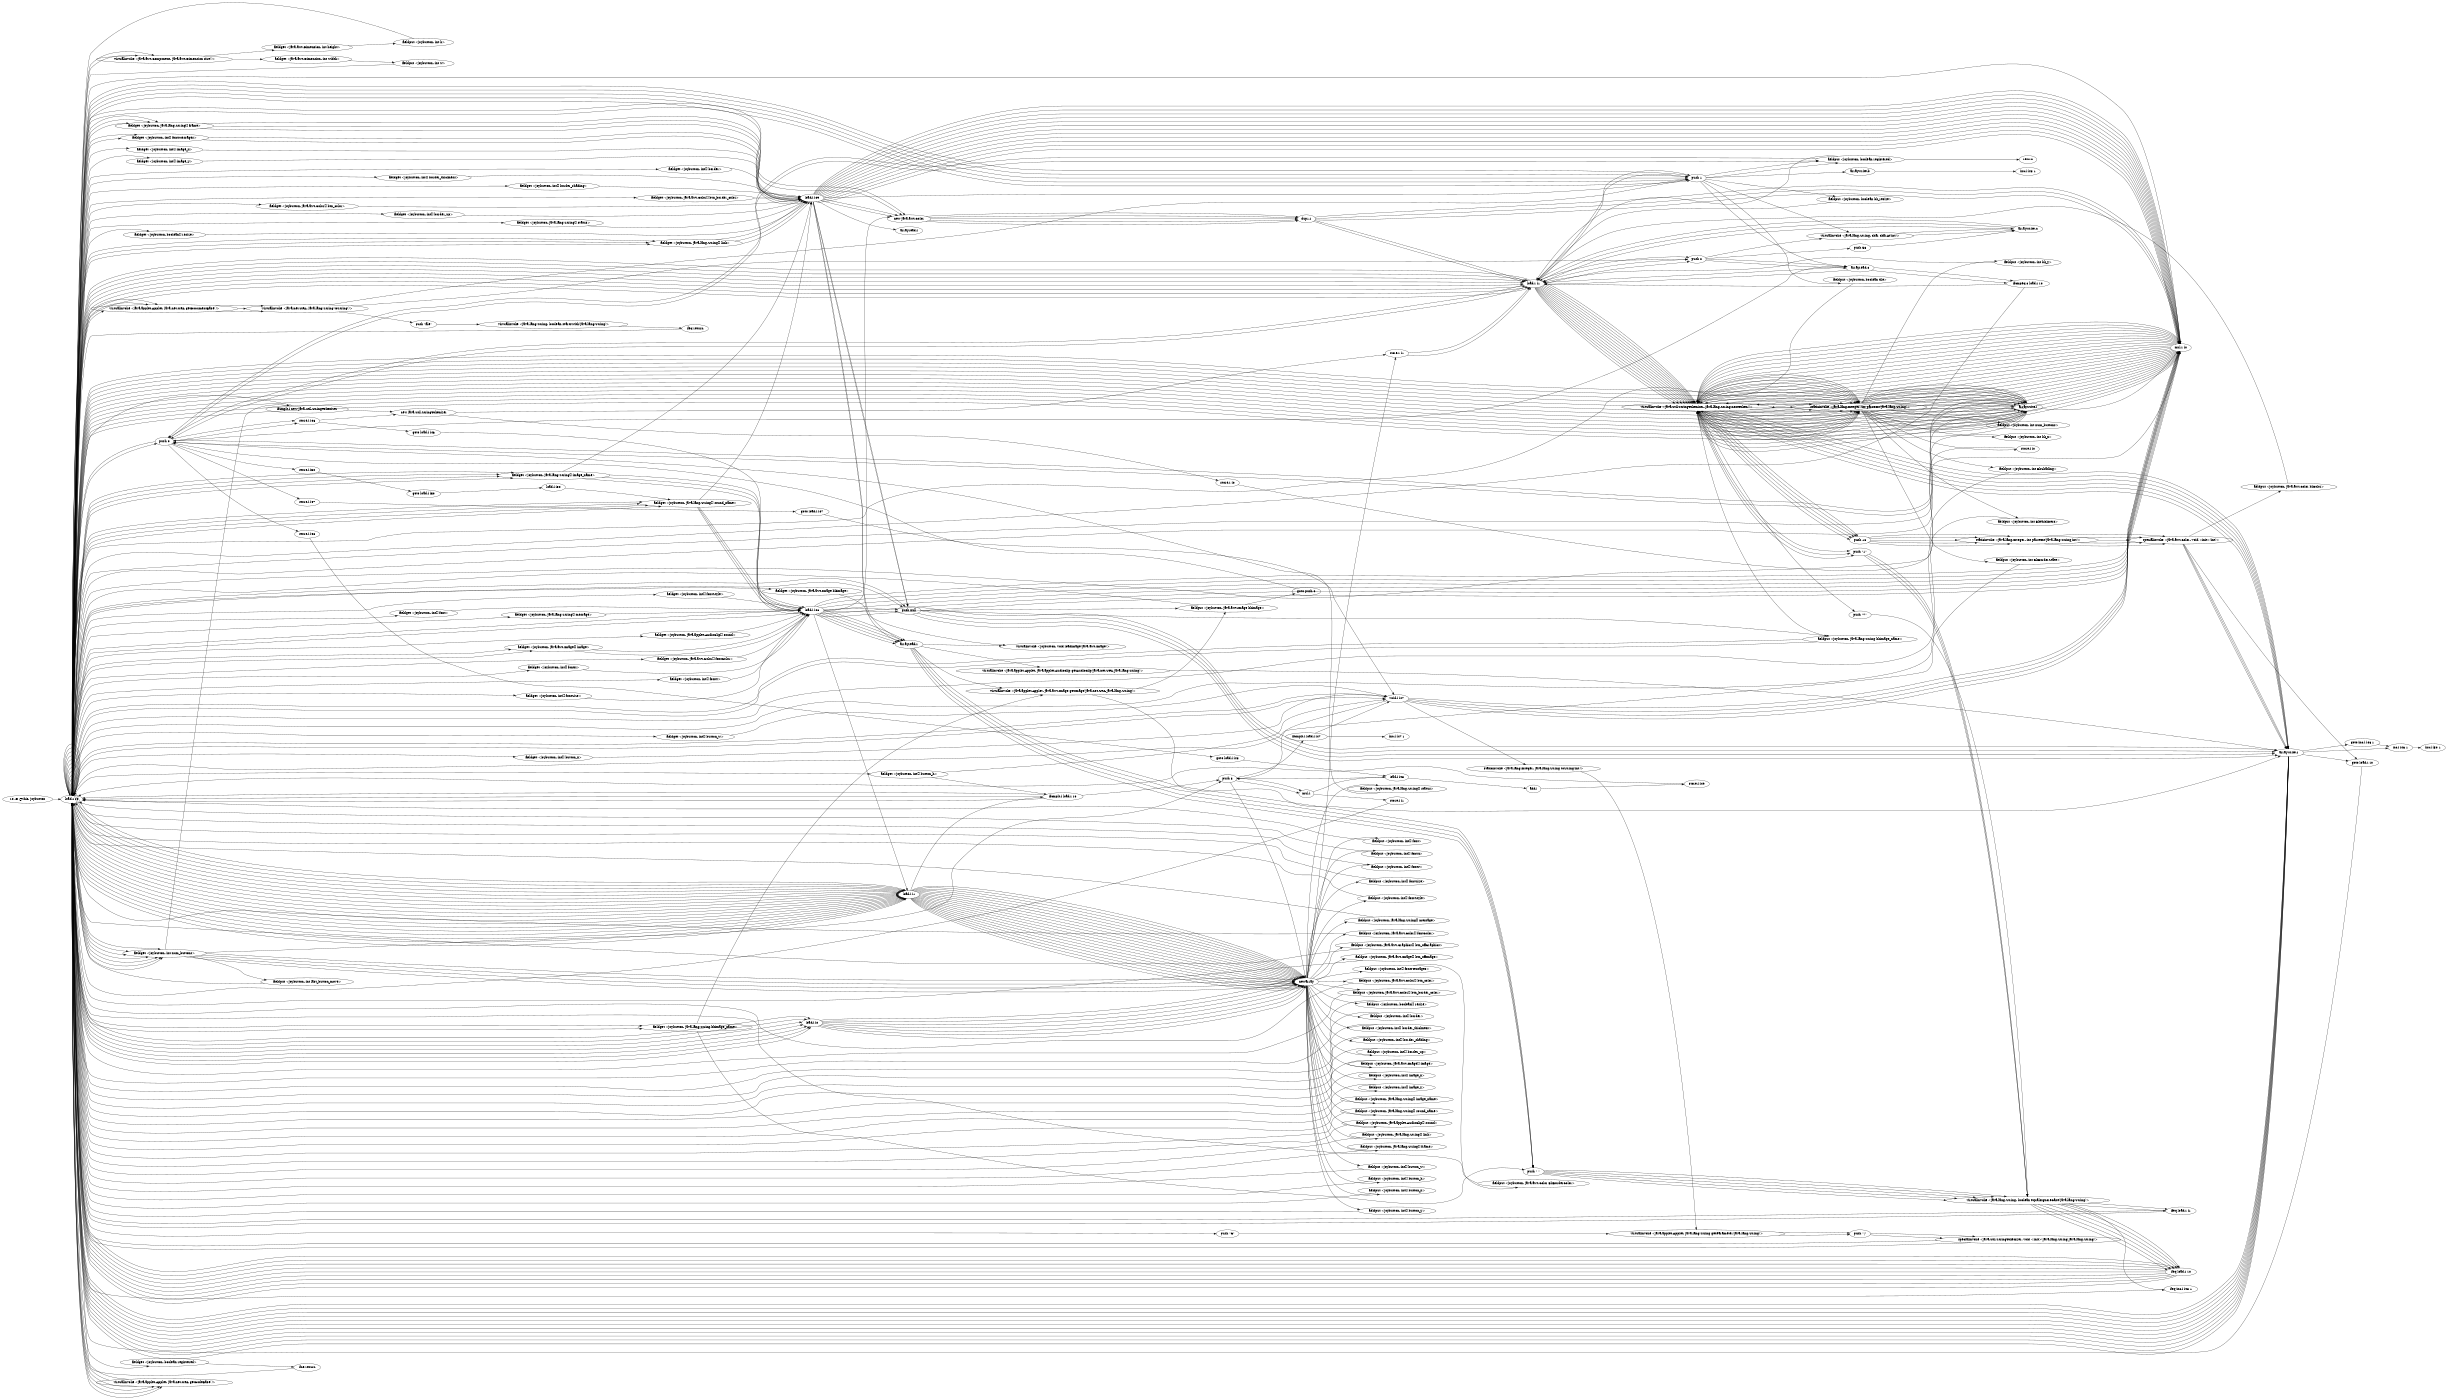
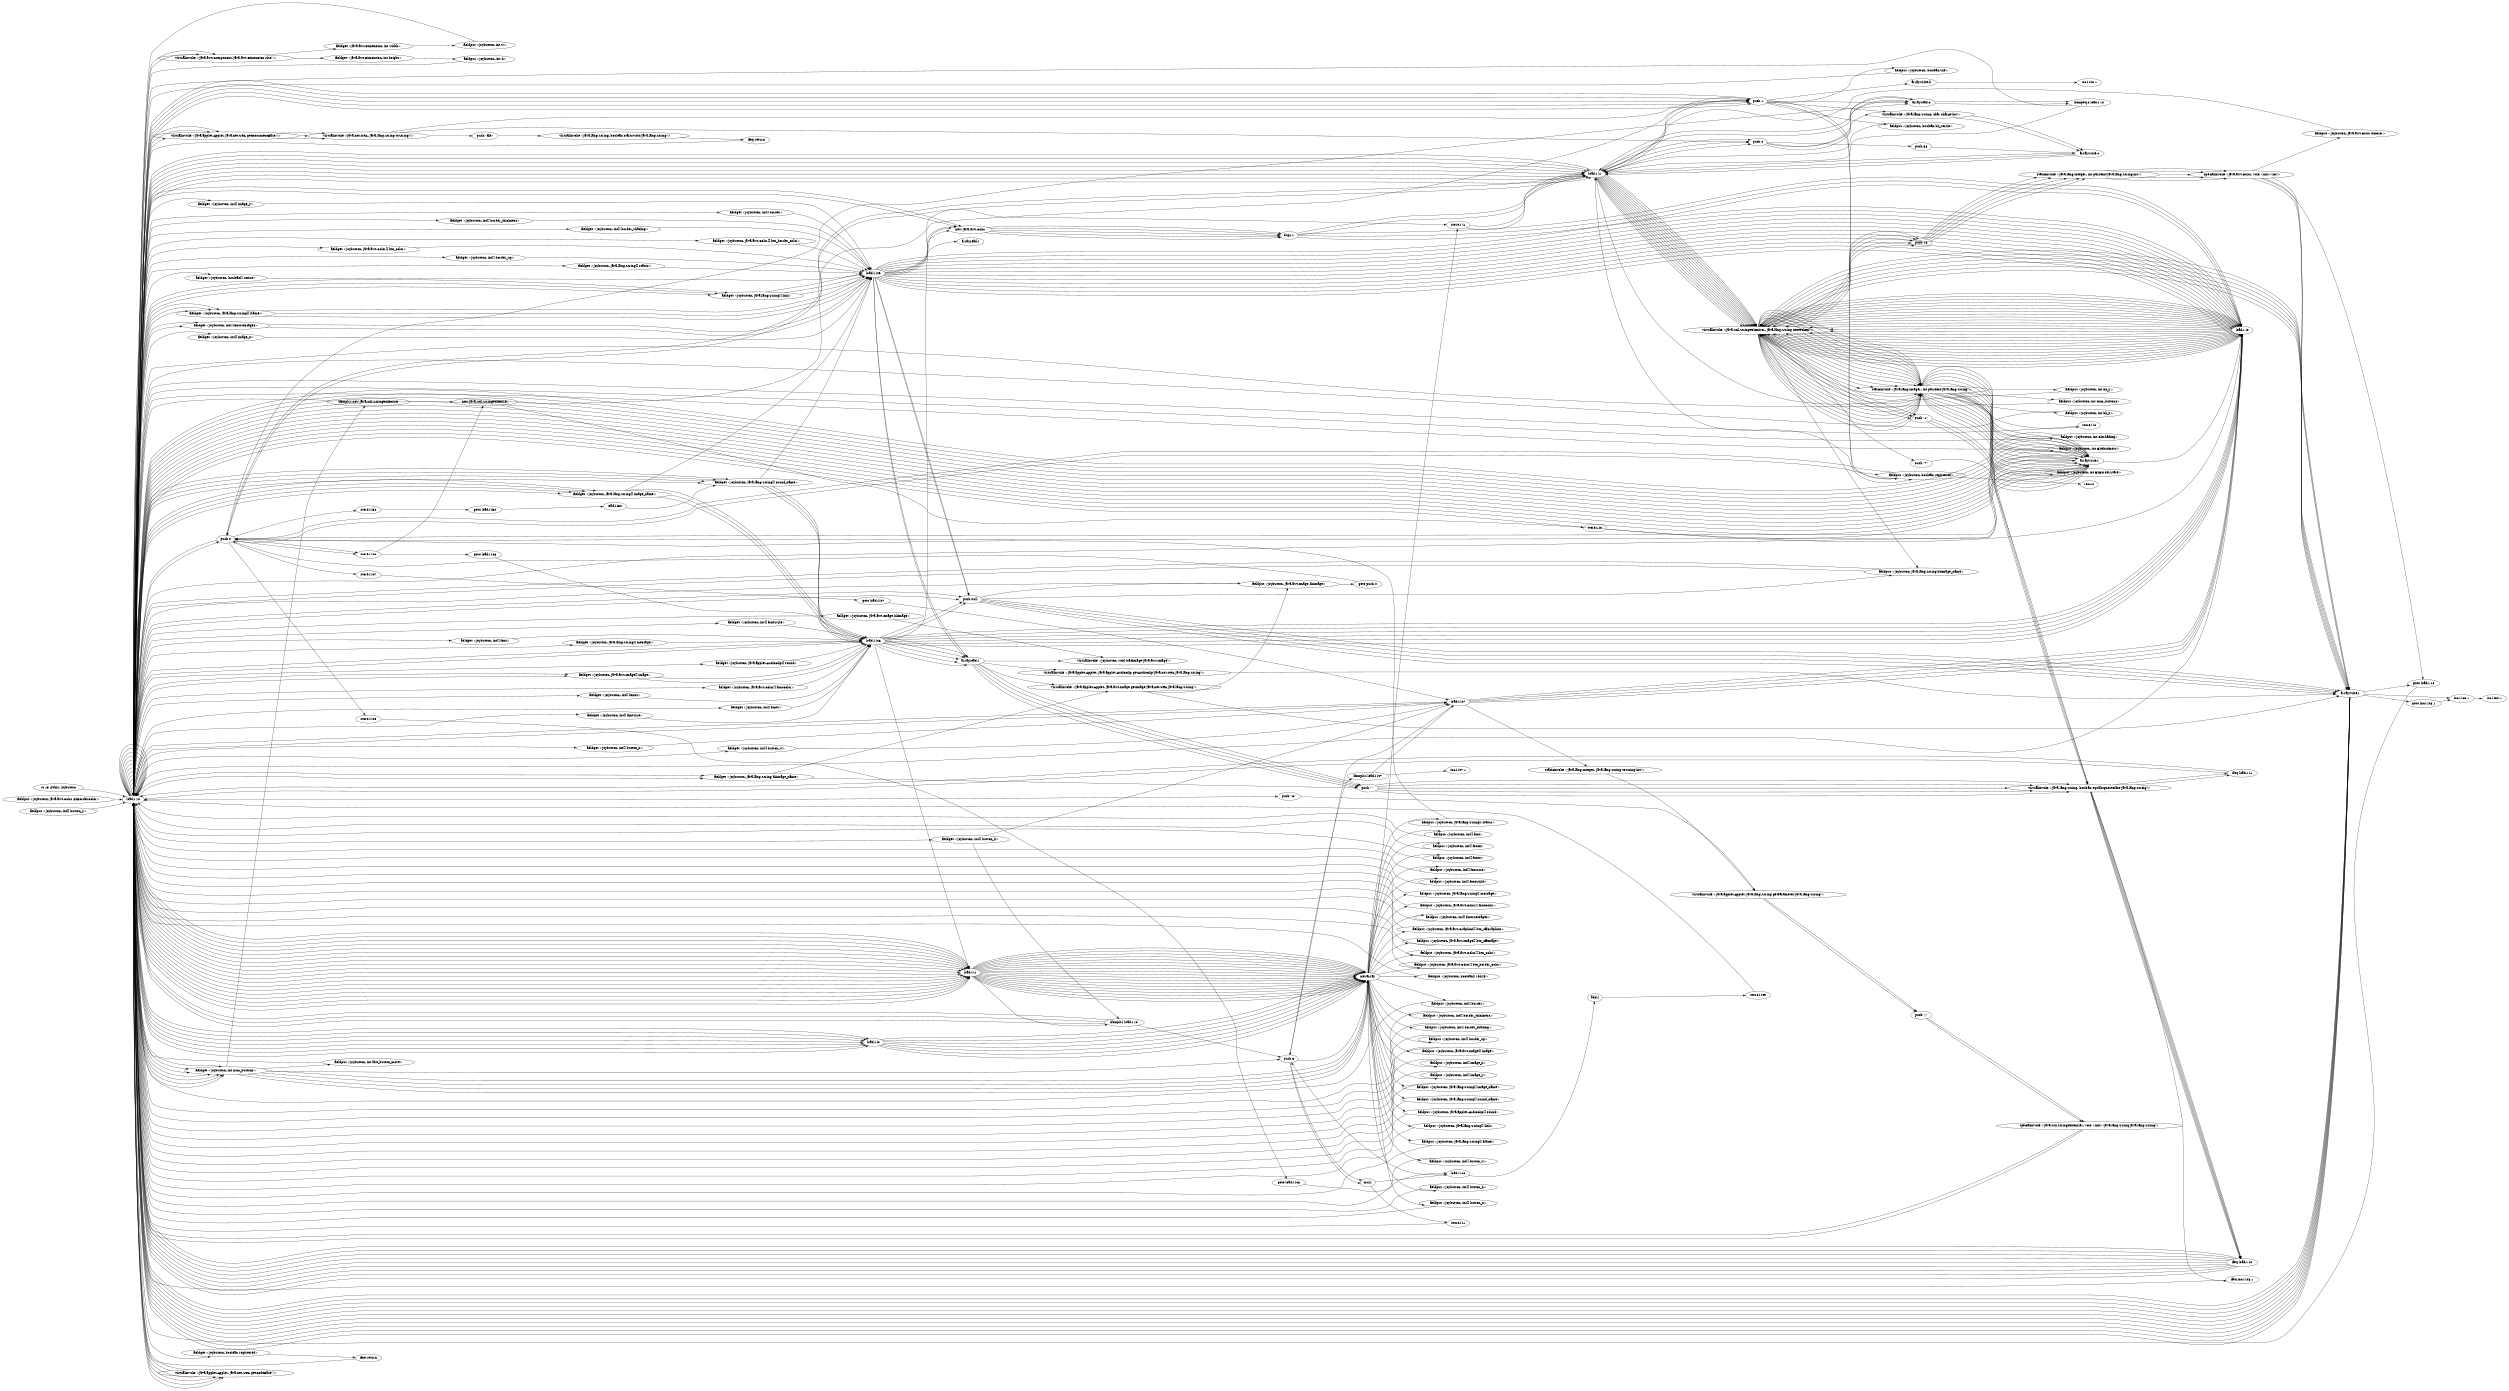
(2181, 348) -> (2242, 330)
(1397, 699) -> (1458, 702)
(1463, 1078) -> (766, 883)
(1317, 1148) -> none
